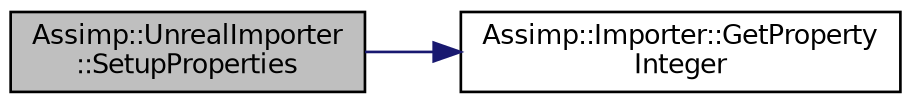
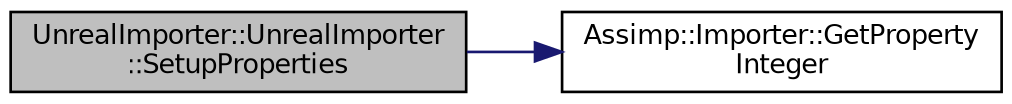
(188, 52) -> (238, 52)
